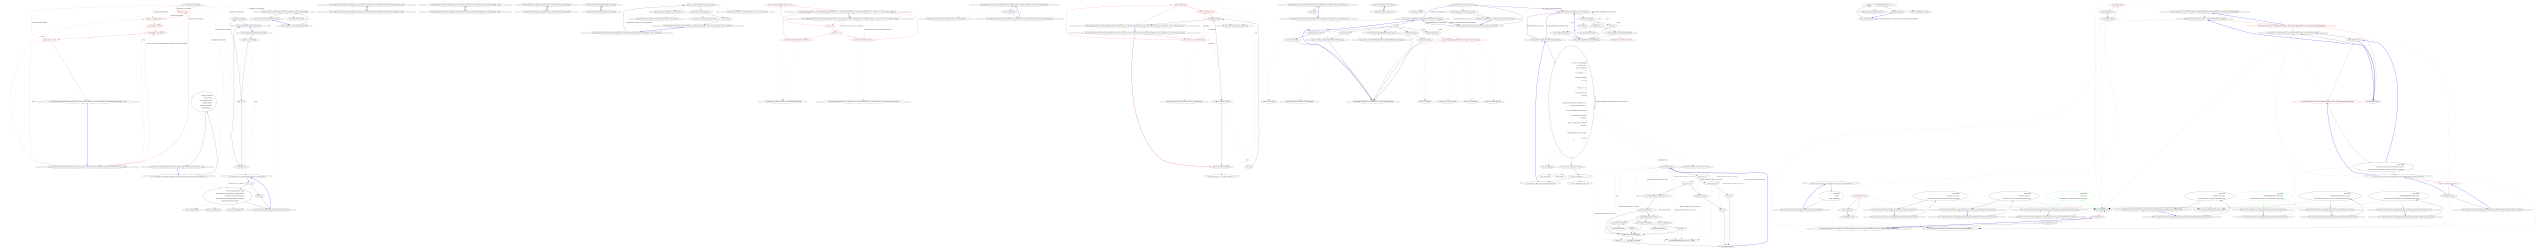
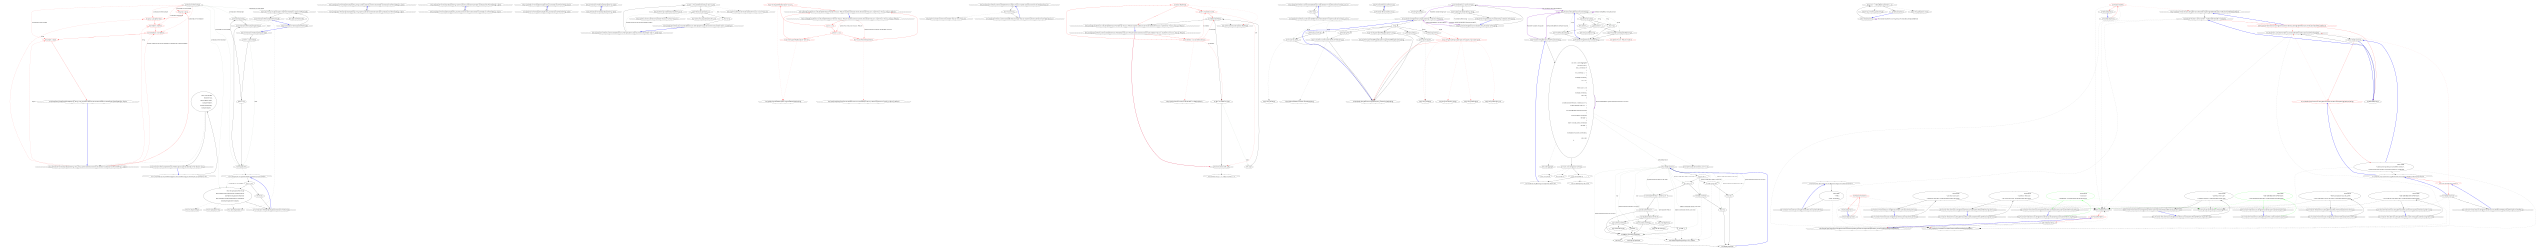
(251, 29) -> (275, 29)
